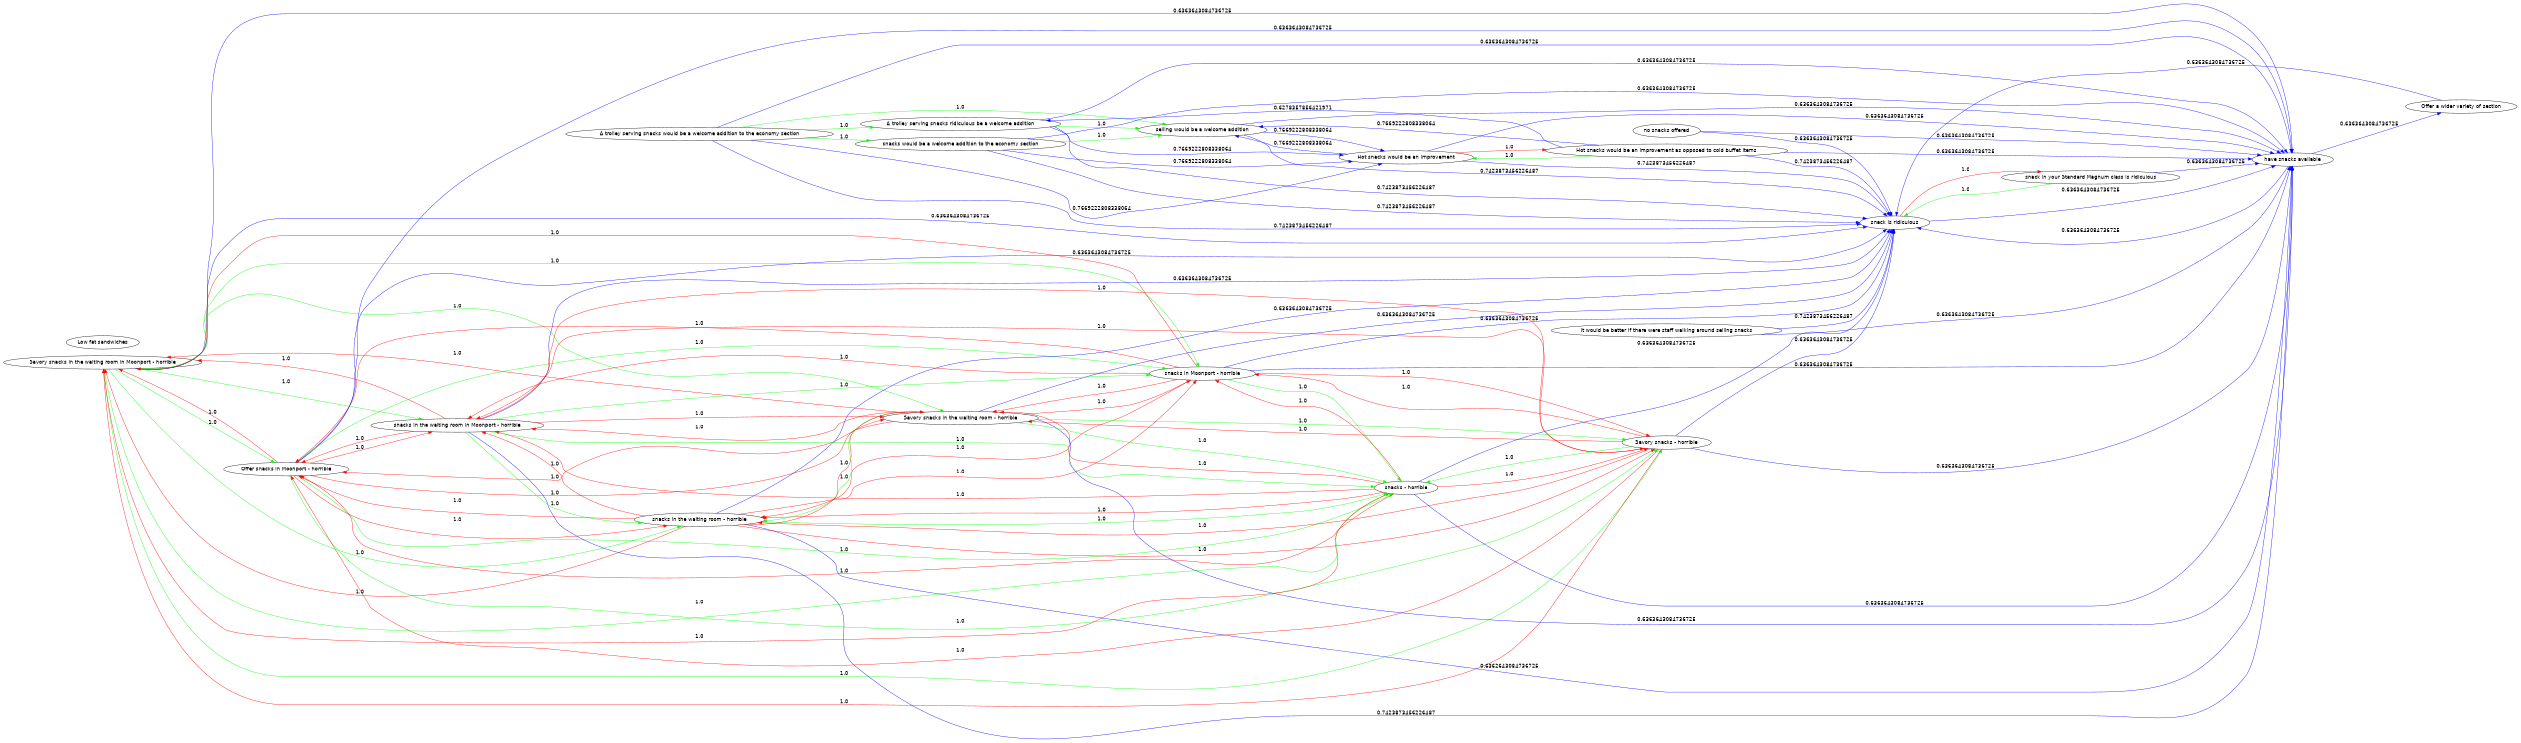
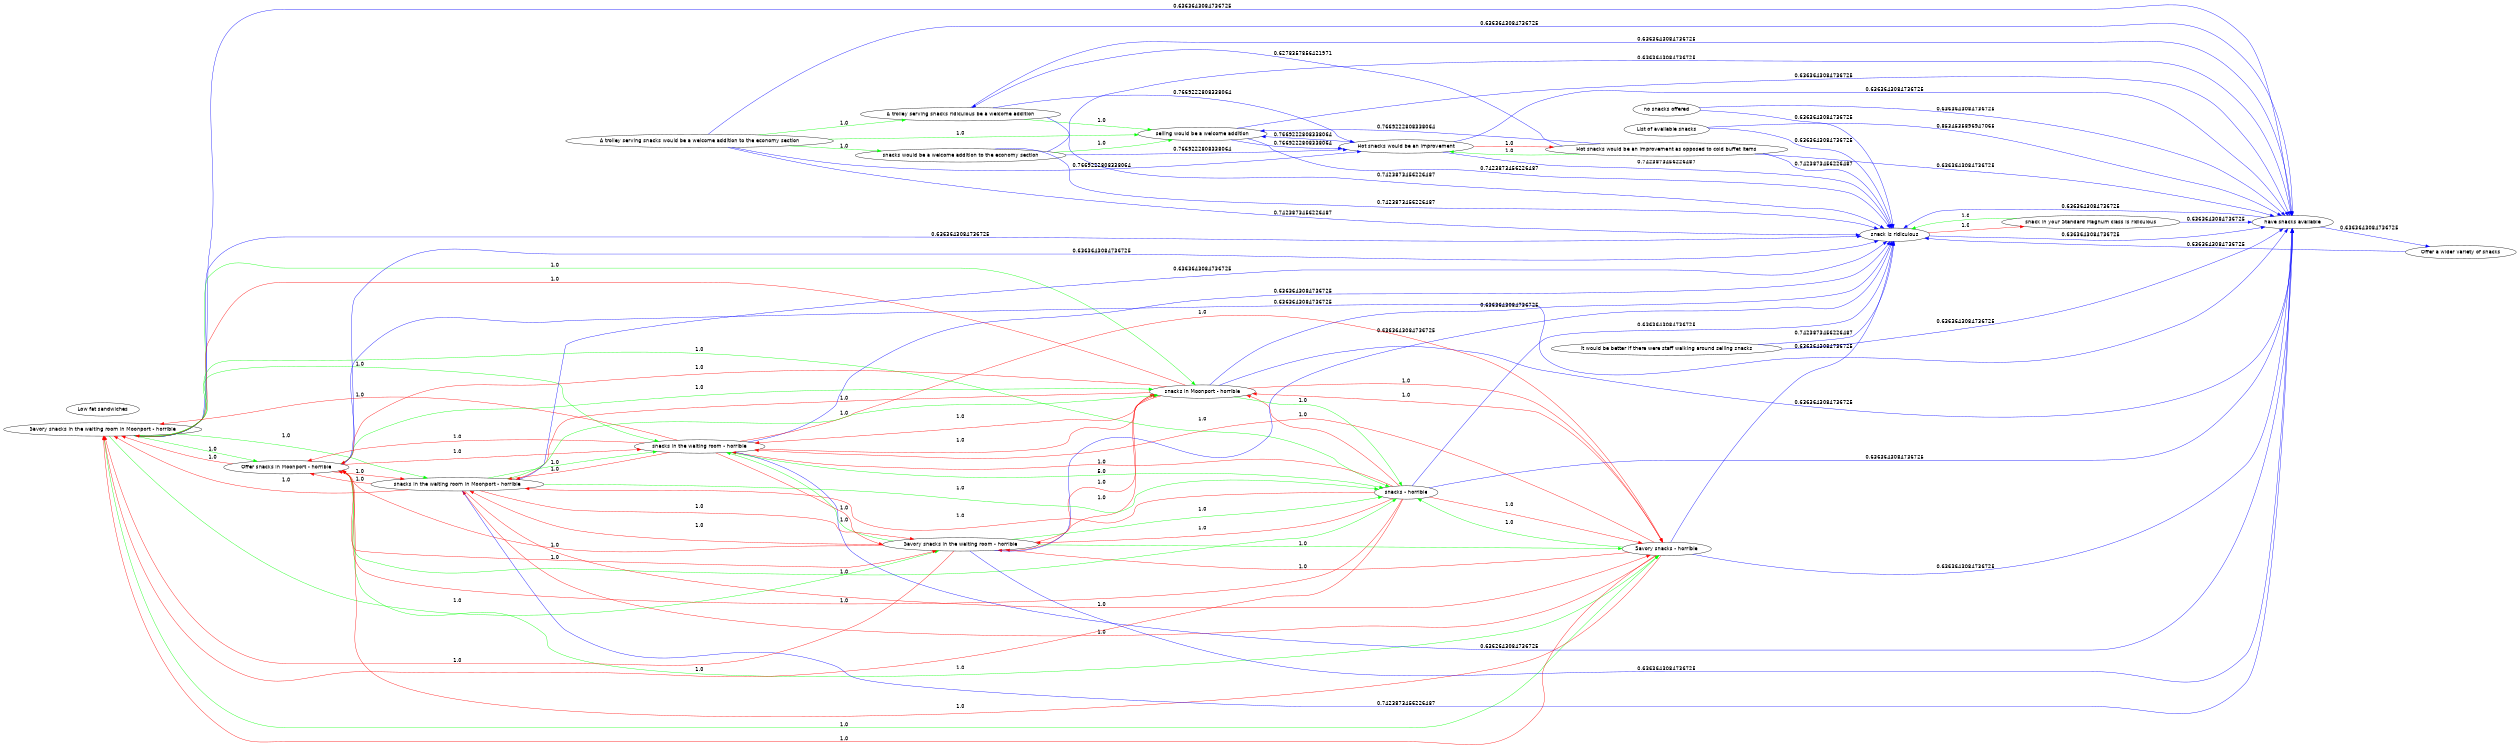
(2461, 107) -> (2461, 252)
none -> (1667, 129)
(1102, 519) -> (1102, 472)
